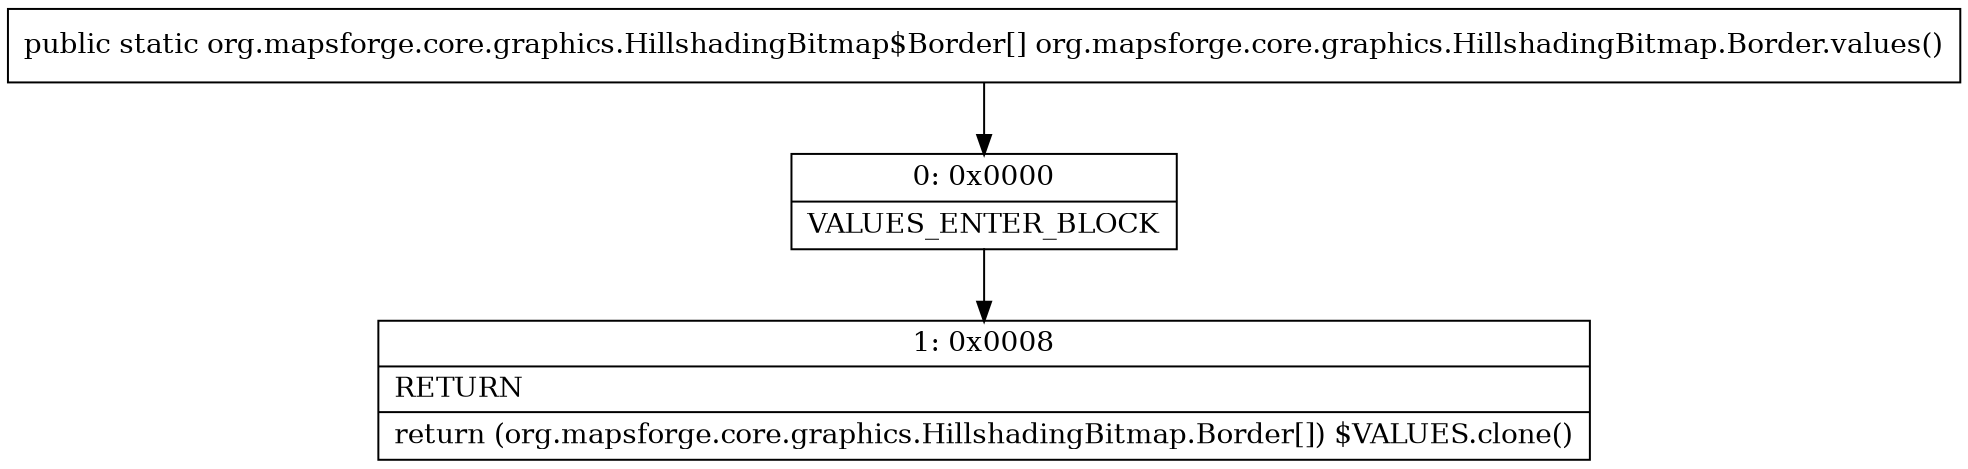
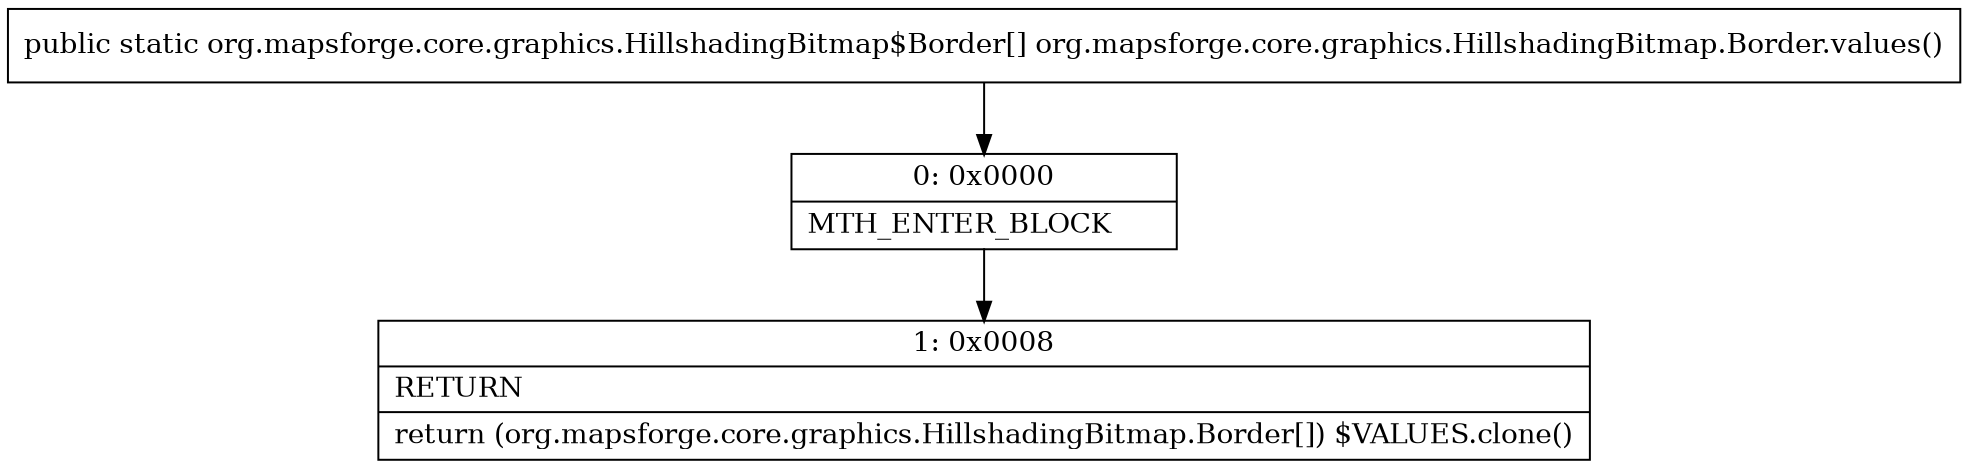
(984, 224) -> (960, 224)
